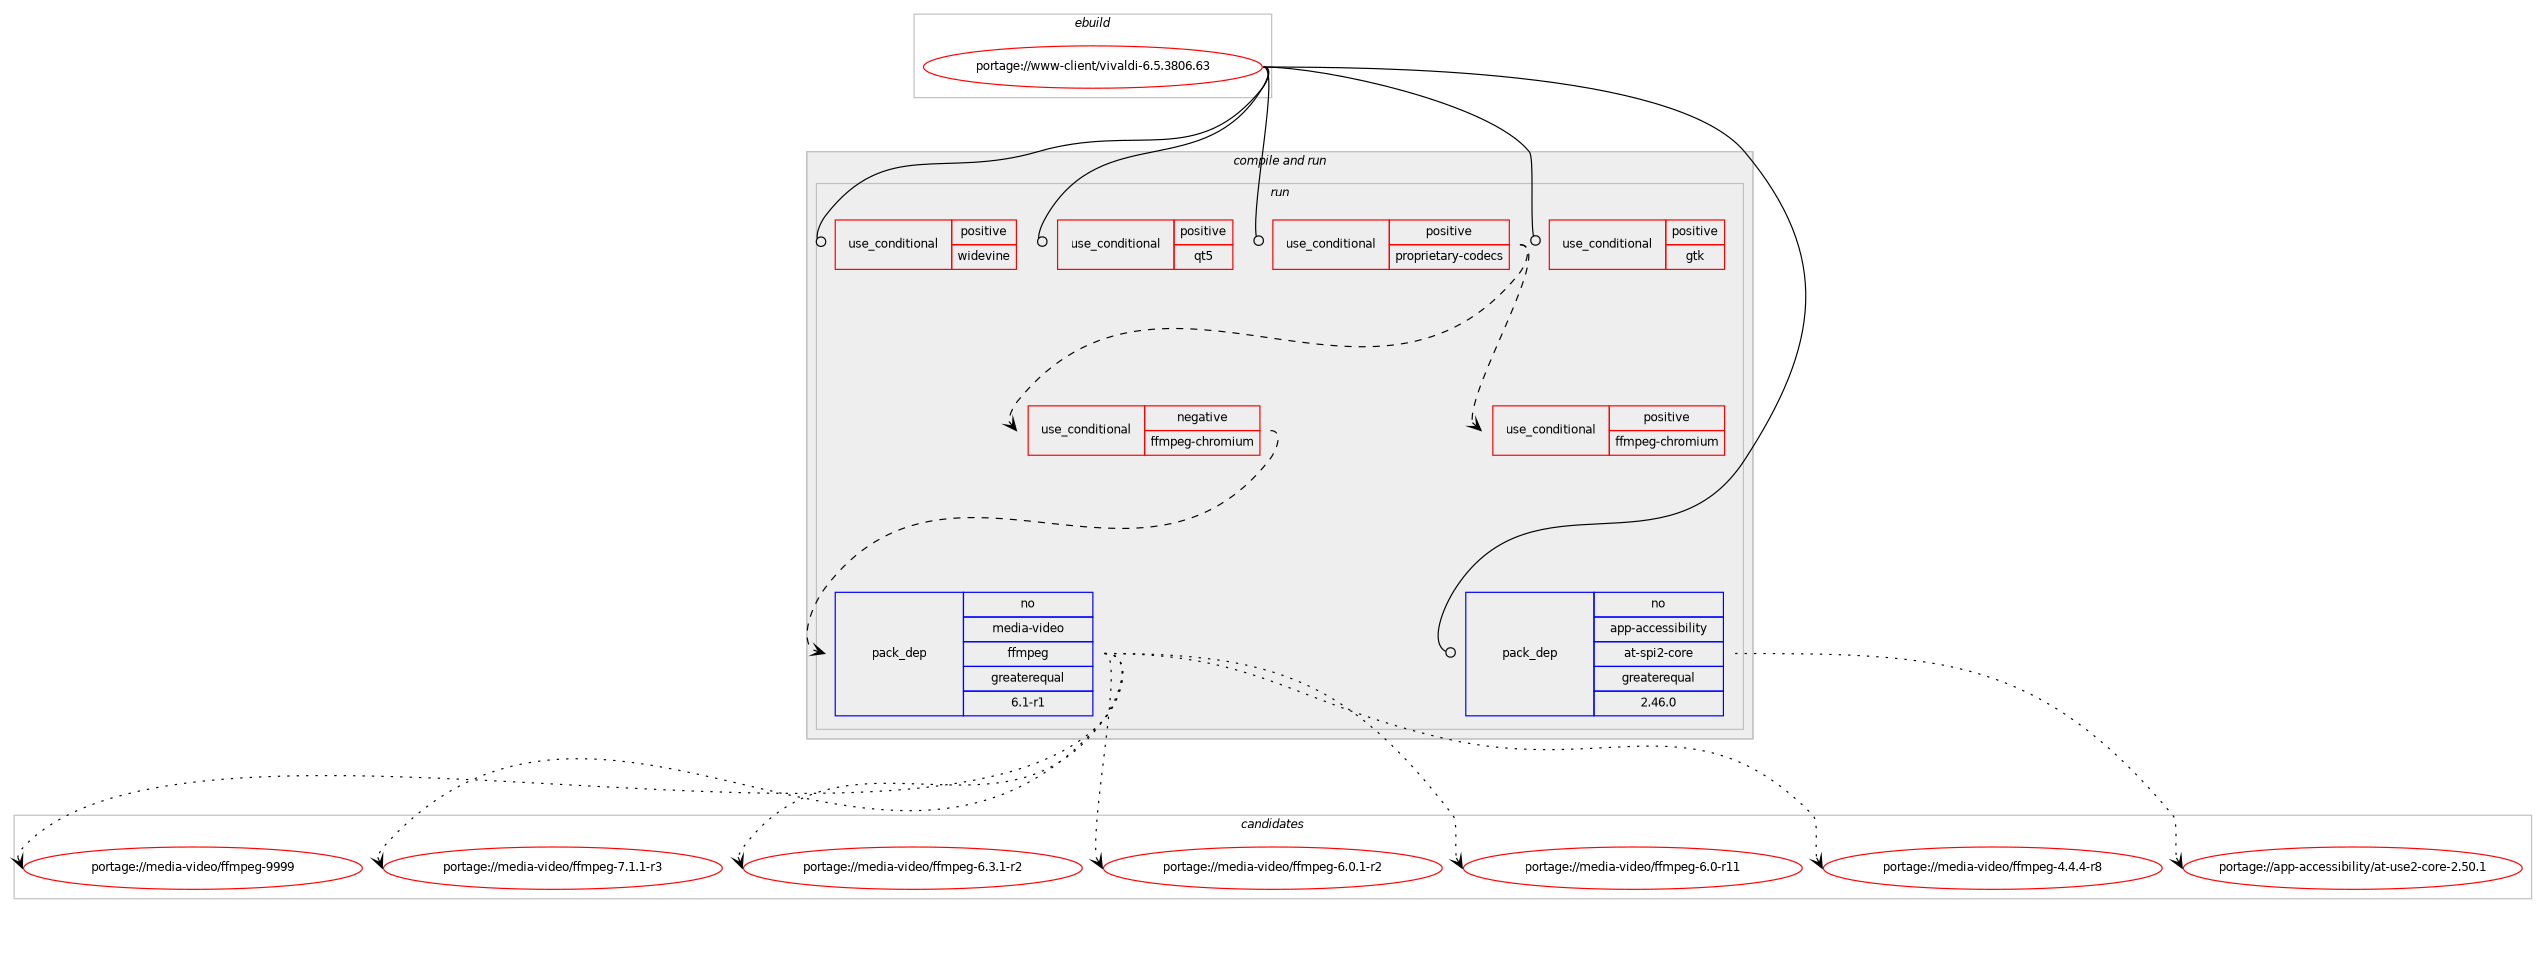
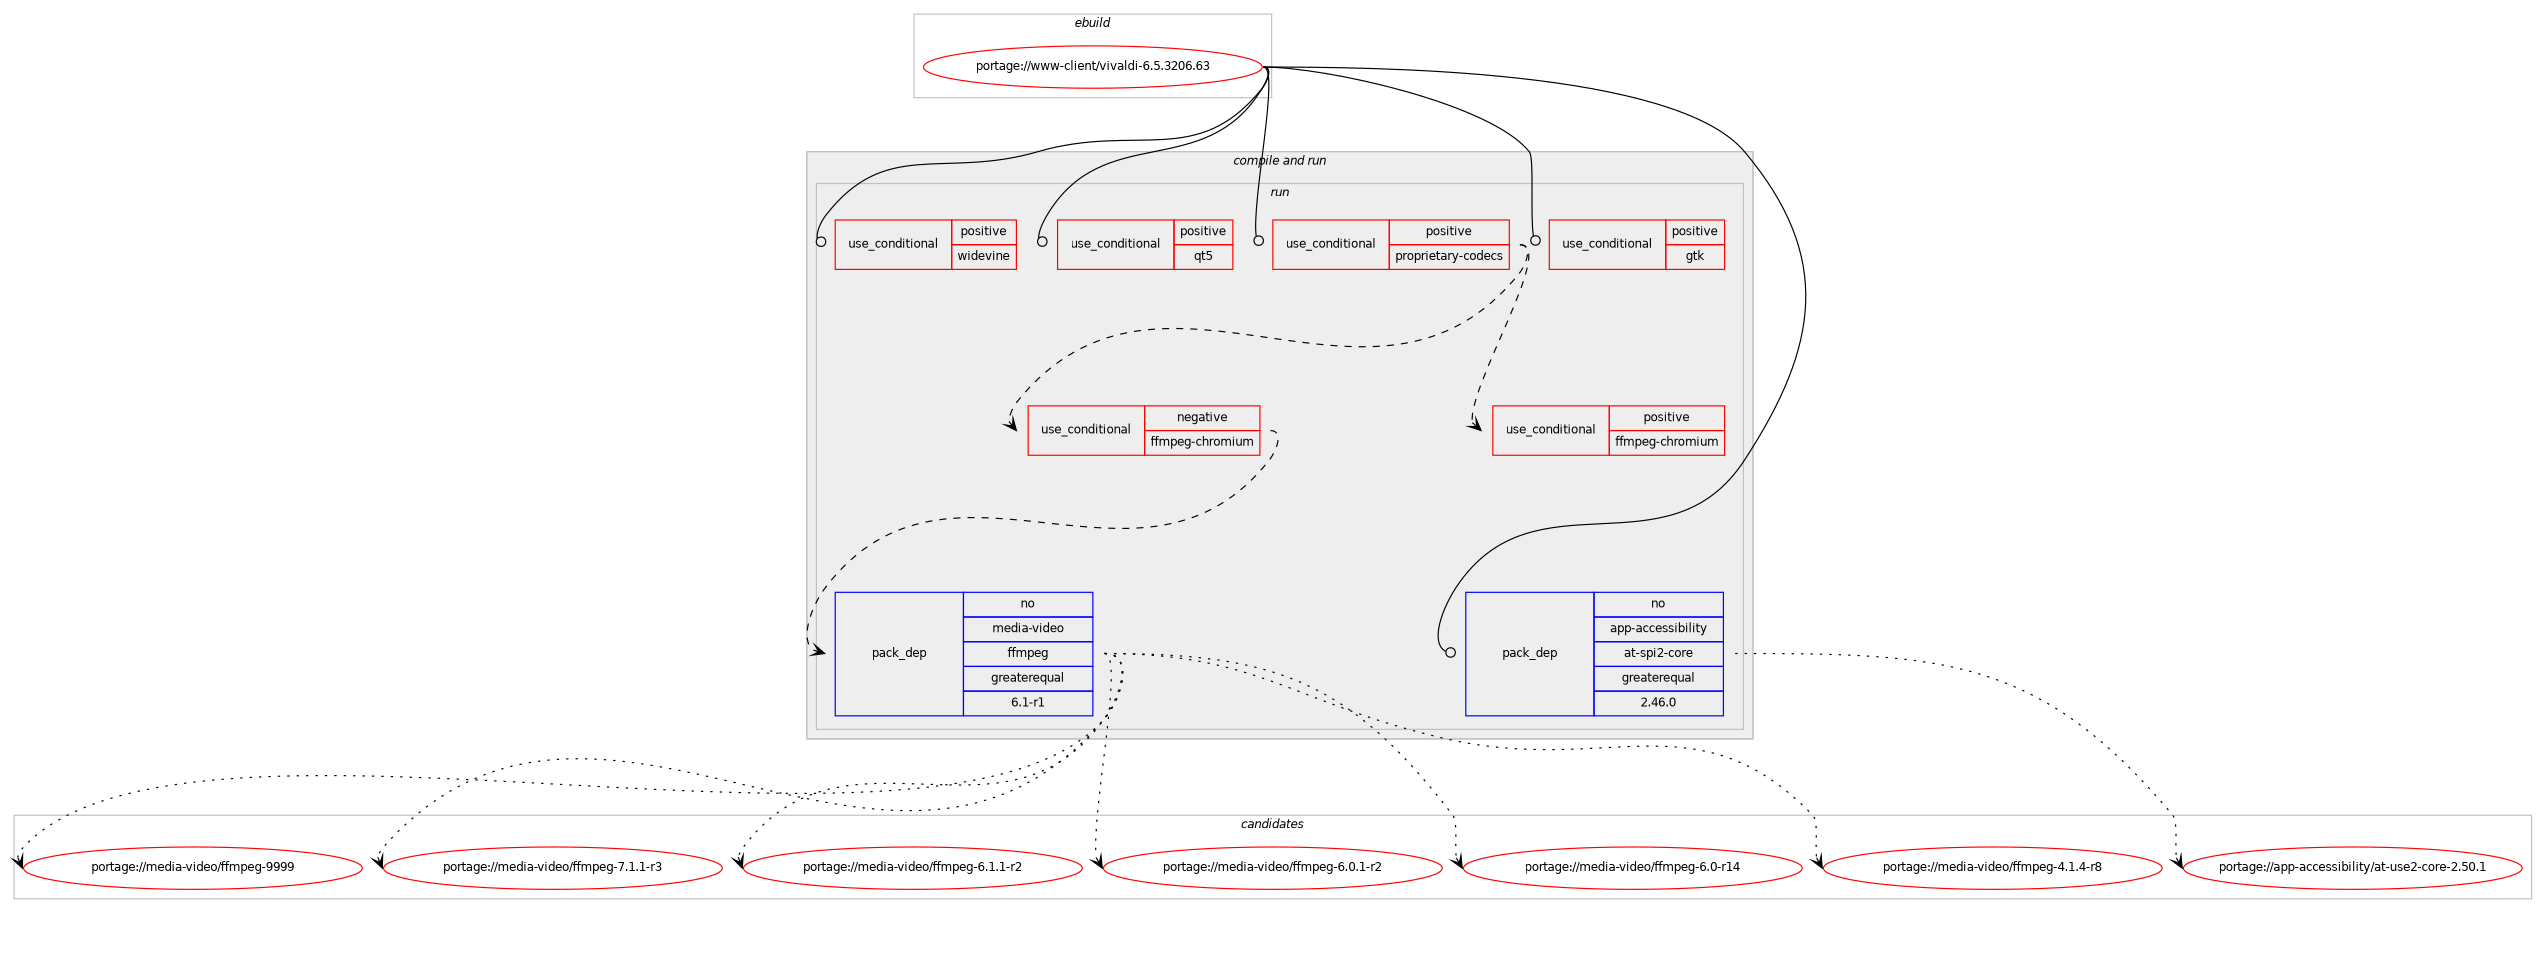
(1093, 67) -> (1093, 67)
(913, 868) -> (913, 868)
(1633, 868) -> (1633, 868)
(1993, 868) -> (1993, 868)
